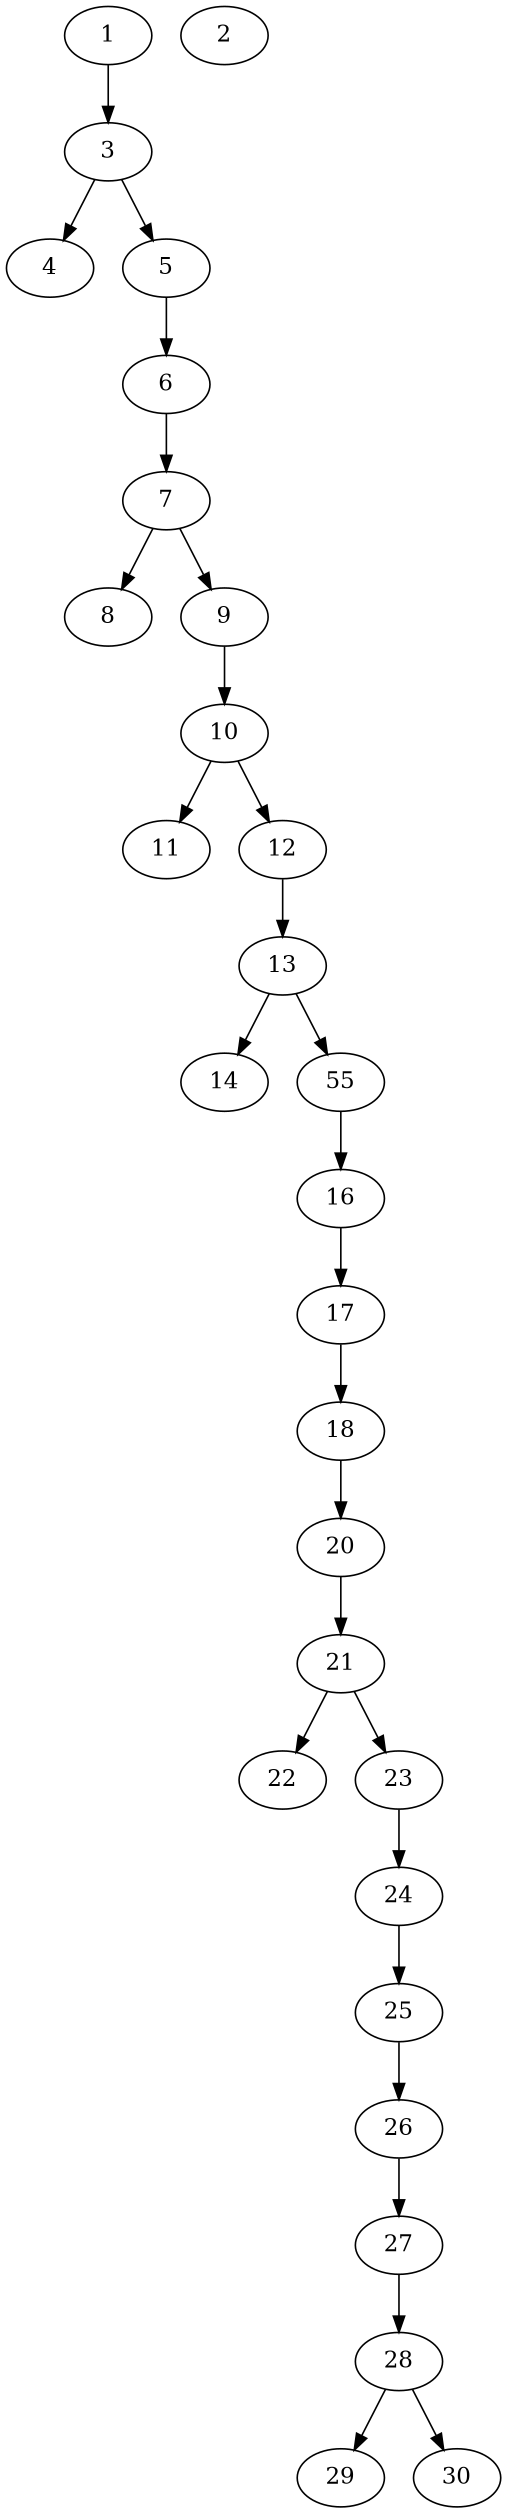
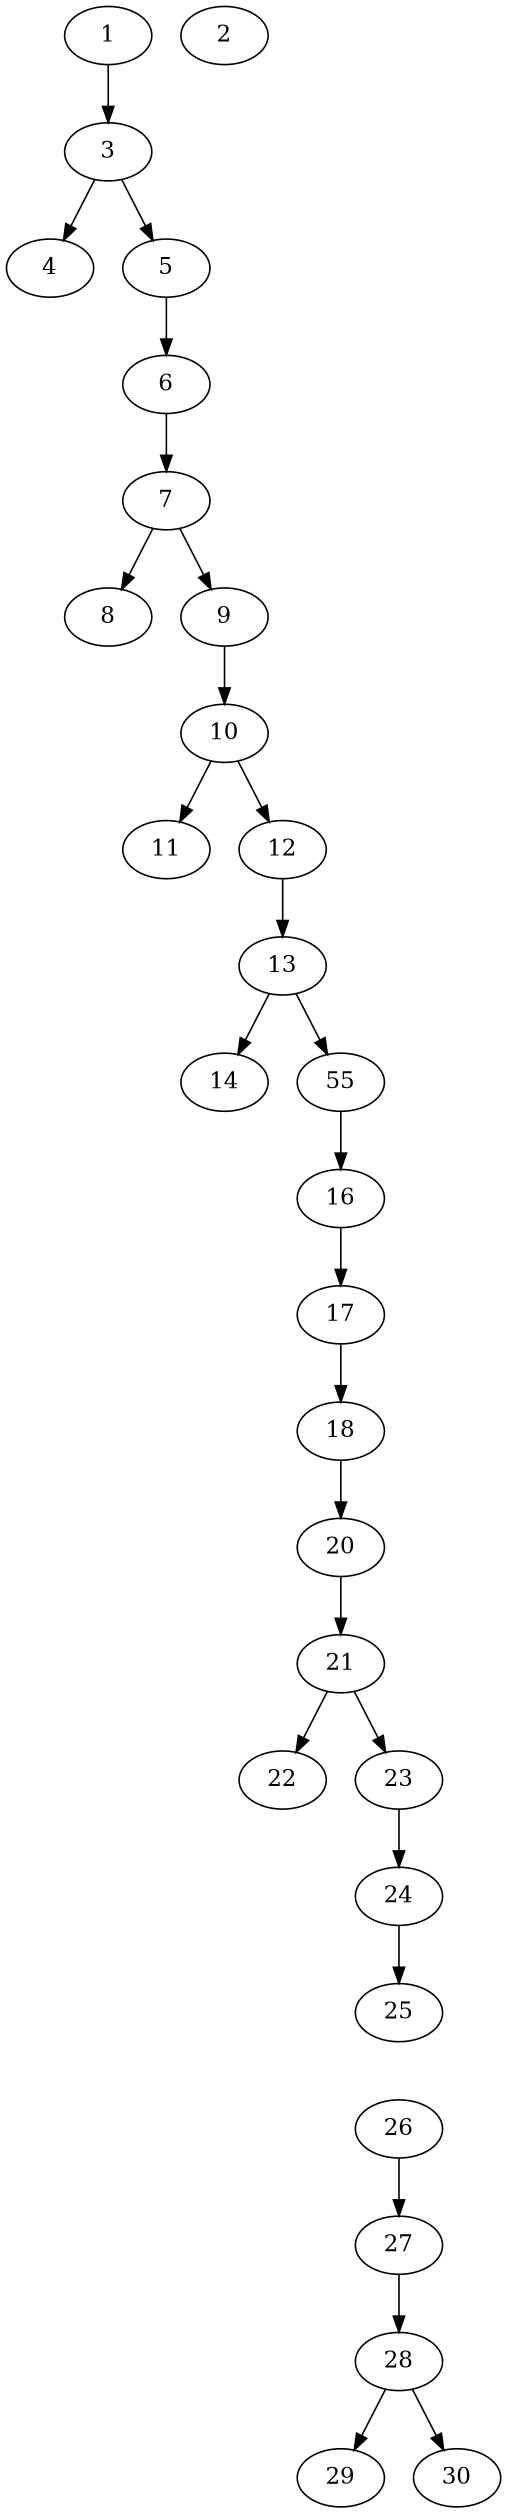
(399, 2063) -> none
